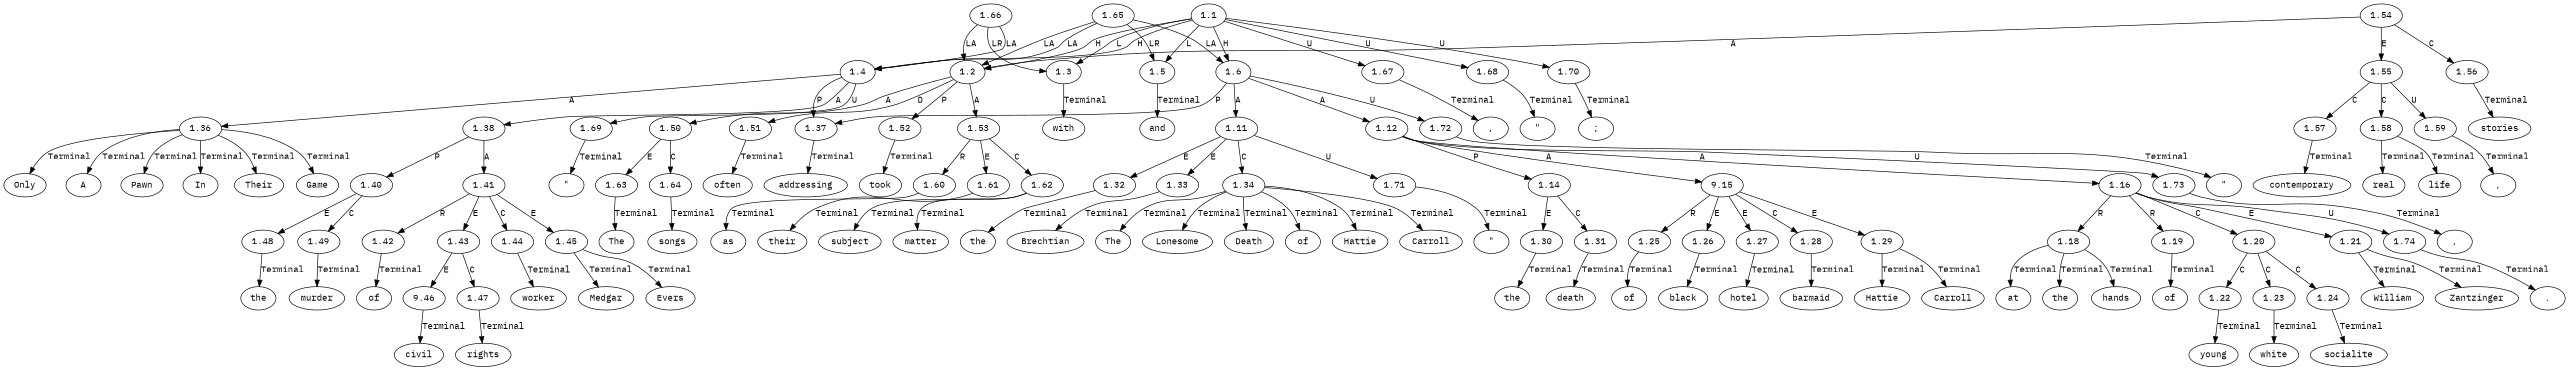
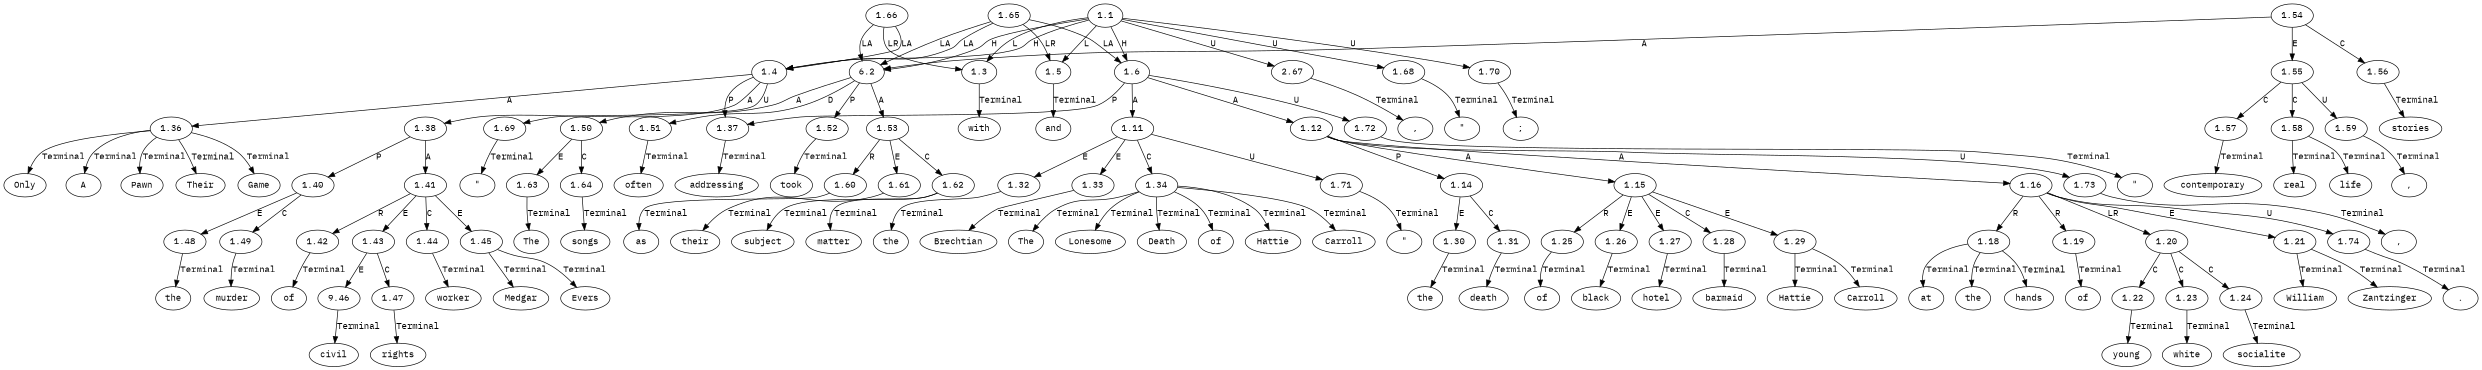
(968, 72) -> (867, 72)
(1383, 72) -> (1293, 72)
(201, 185) -> none
(1722, 185) -> (1635, 185)
(2198, 214) -> (2113, 214)
